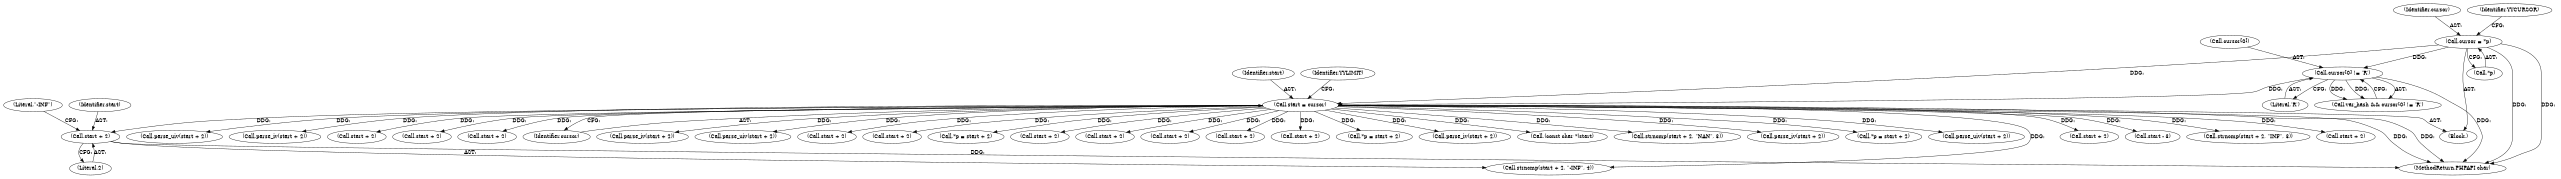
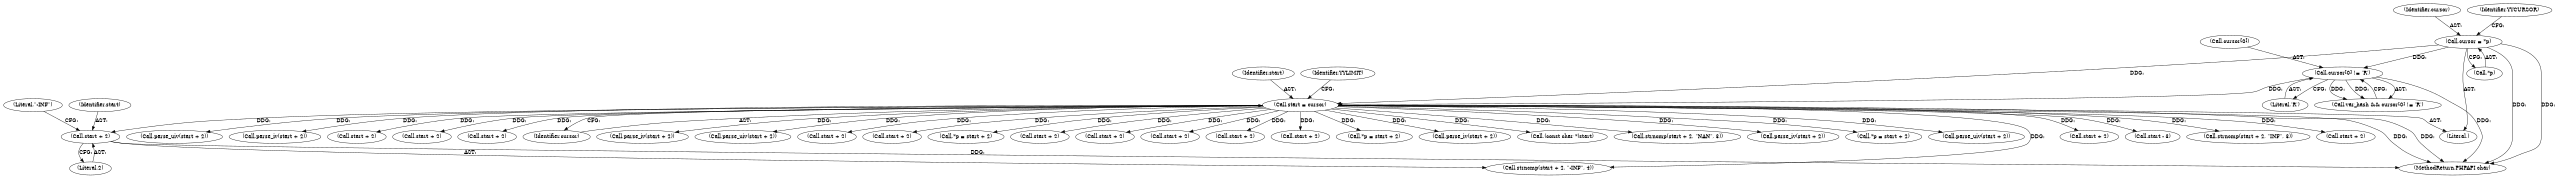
(2458, 137) -> (2458, 137)
